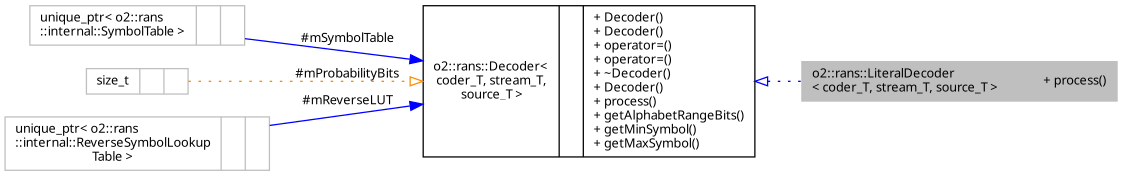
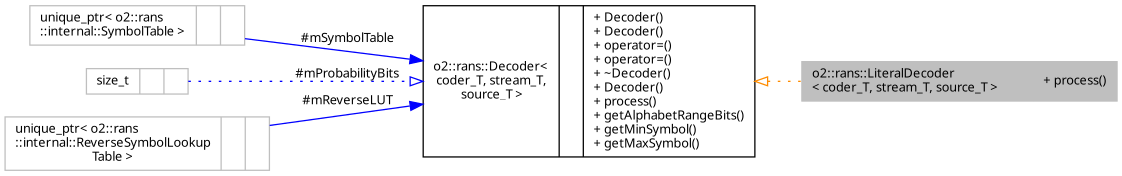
(299, 81) -> (299, 81)
(785, 81) -> (785, 81)
